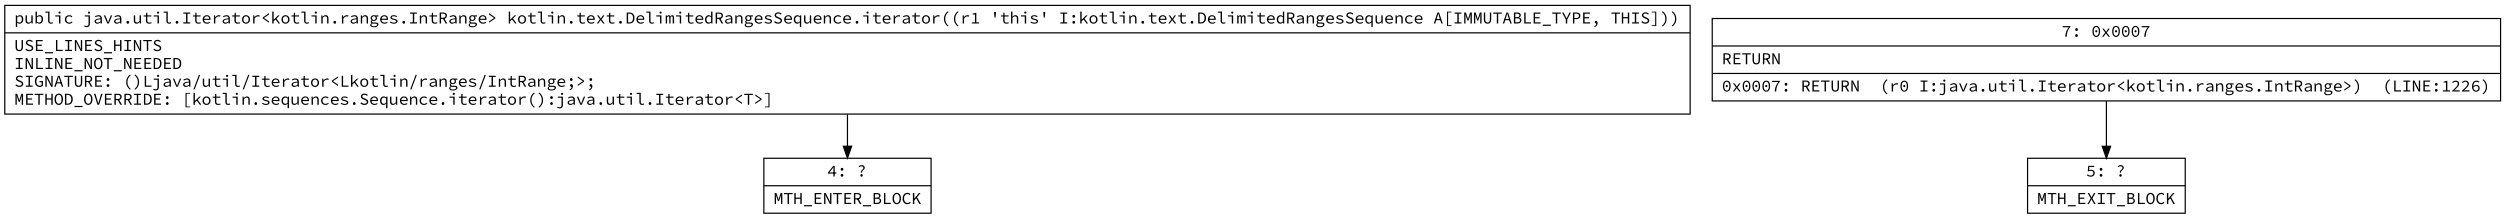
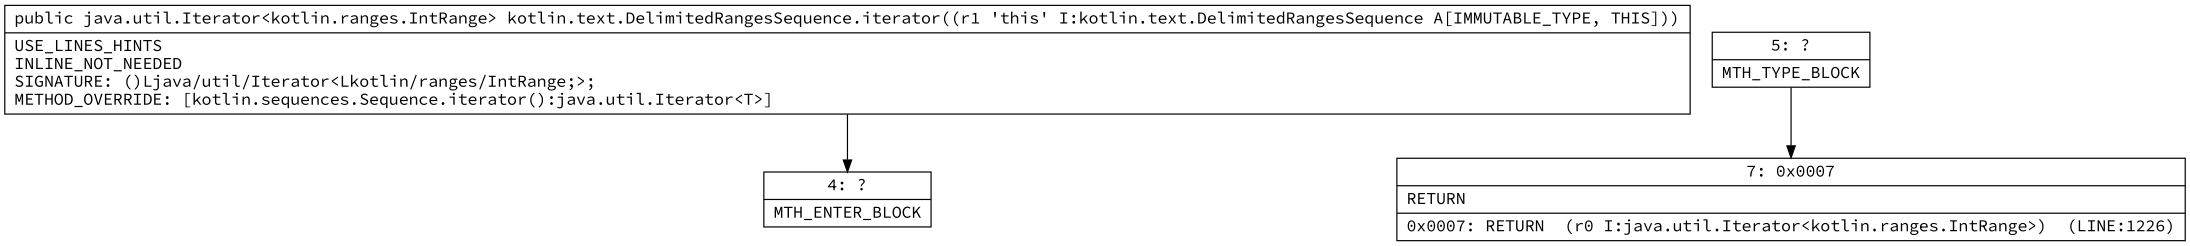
(2106, 124) -> (1791, 117)
(2106, 199) -> (1791, 73)
